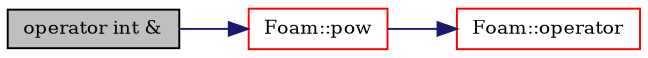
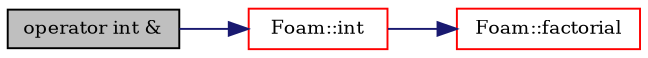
(318, 29) -> (318, 29)
(548, 29) -> (548, 29)
